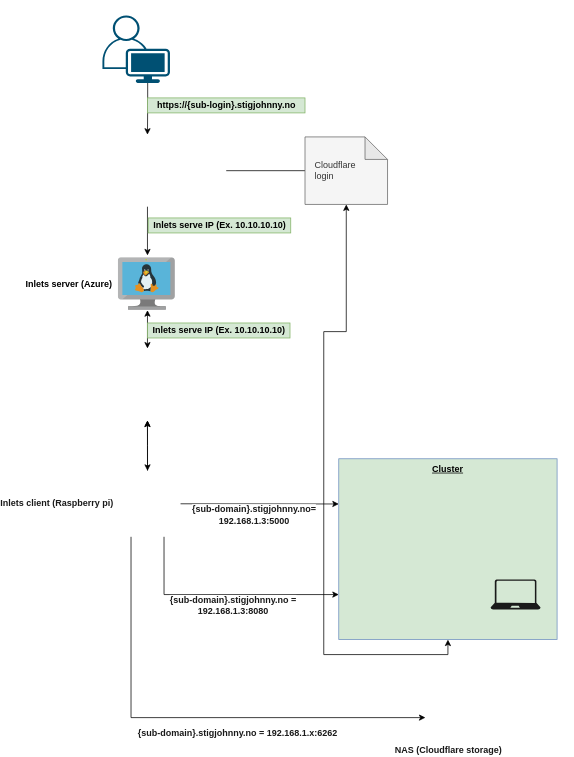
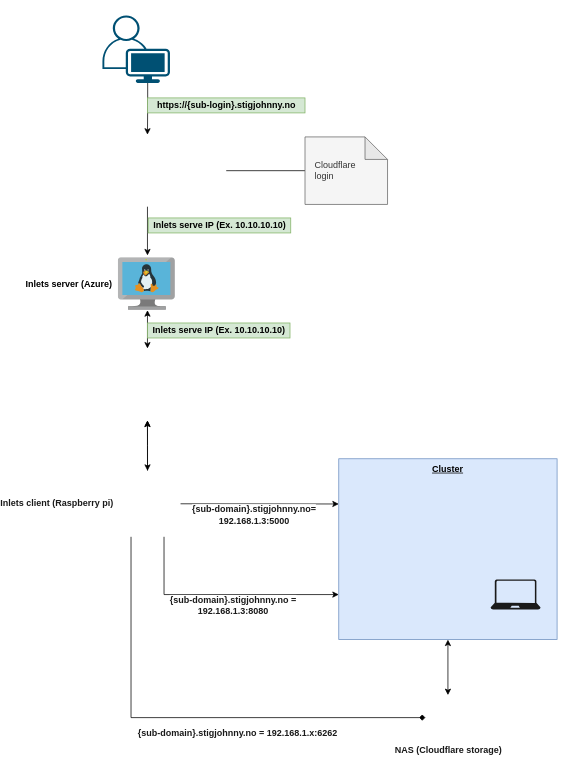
(324, 484) -> (448, 654)
(448, 549) -> (448, 549)
(418, 717) -> (418, 717)
